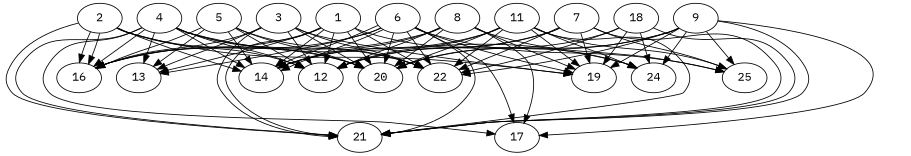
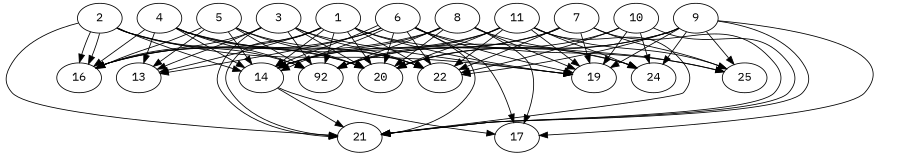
(636, 18) -> (636, 18)
none -> (458, 56)
(321, 78) -> (321, 78)
(17, 86) -> (307, 105)
(200, 116) -> (381, 116)
